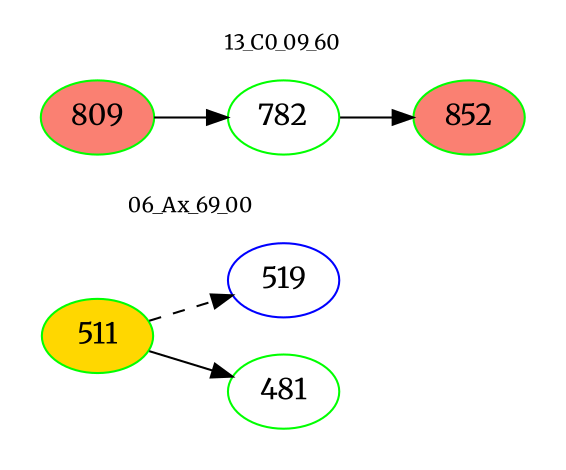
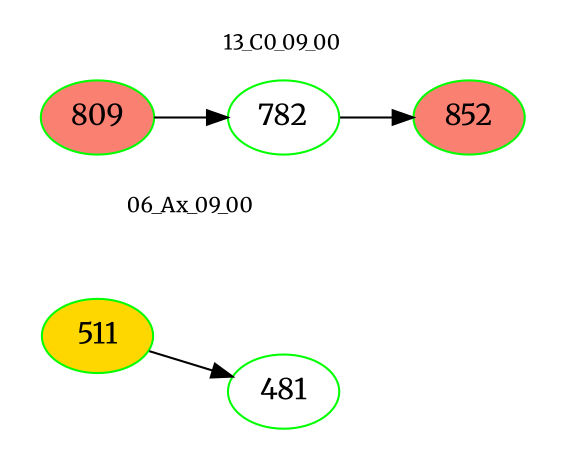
(283, 44) -> (283, 44)
(191, 207) -> (191, 207)
(284, 280) -> none
